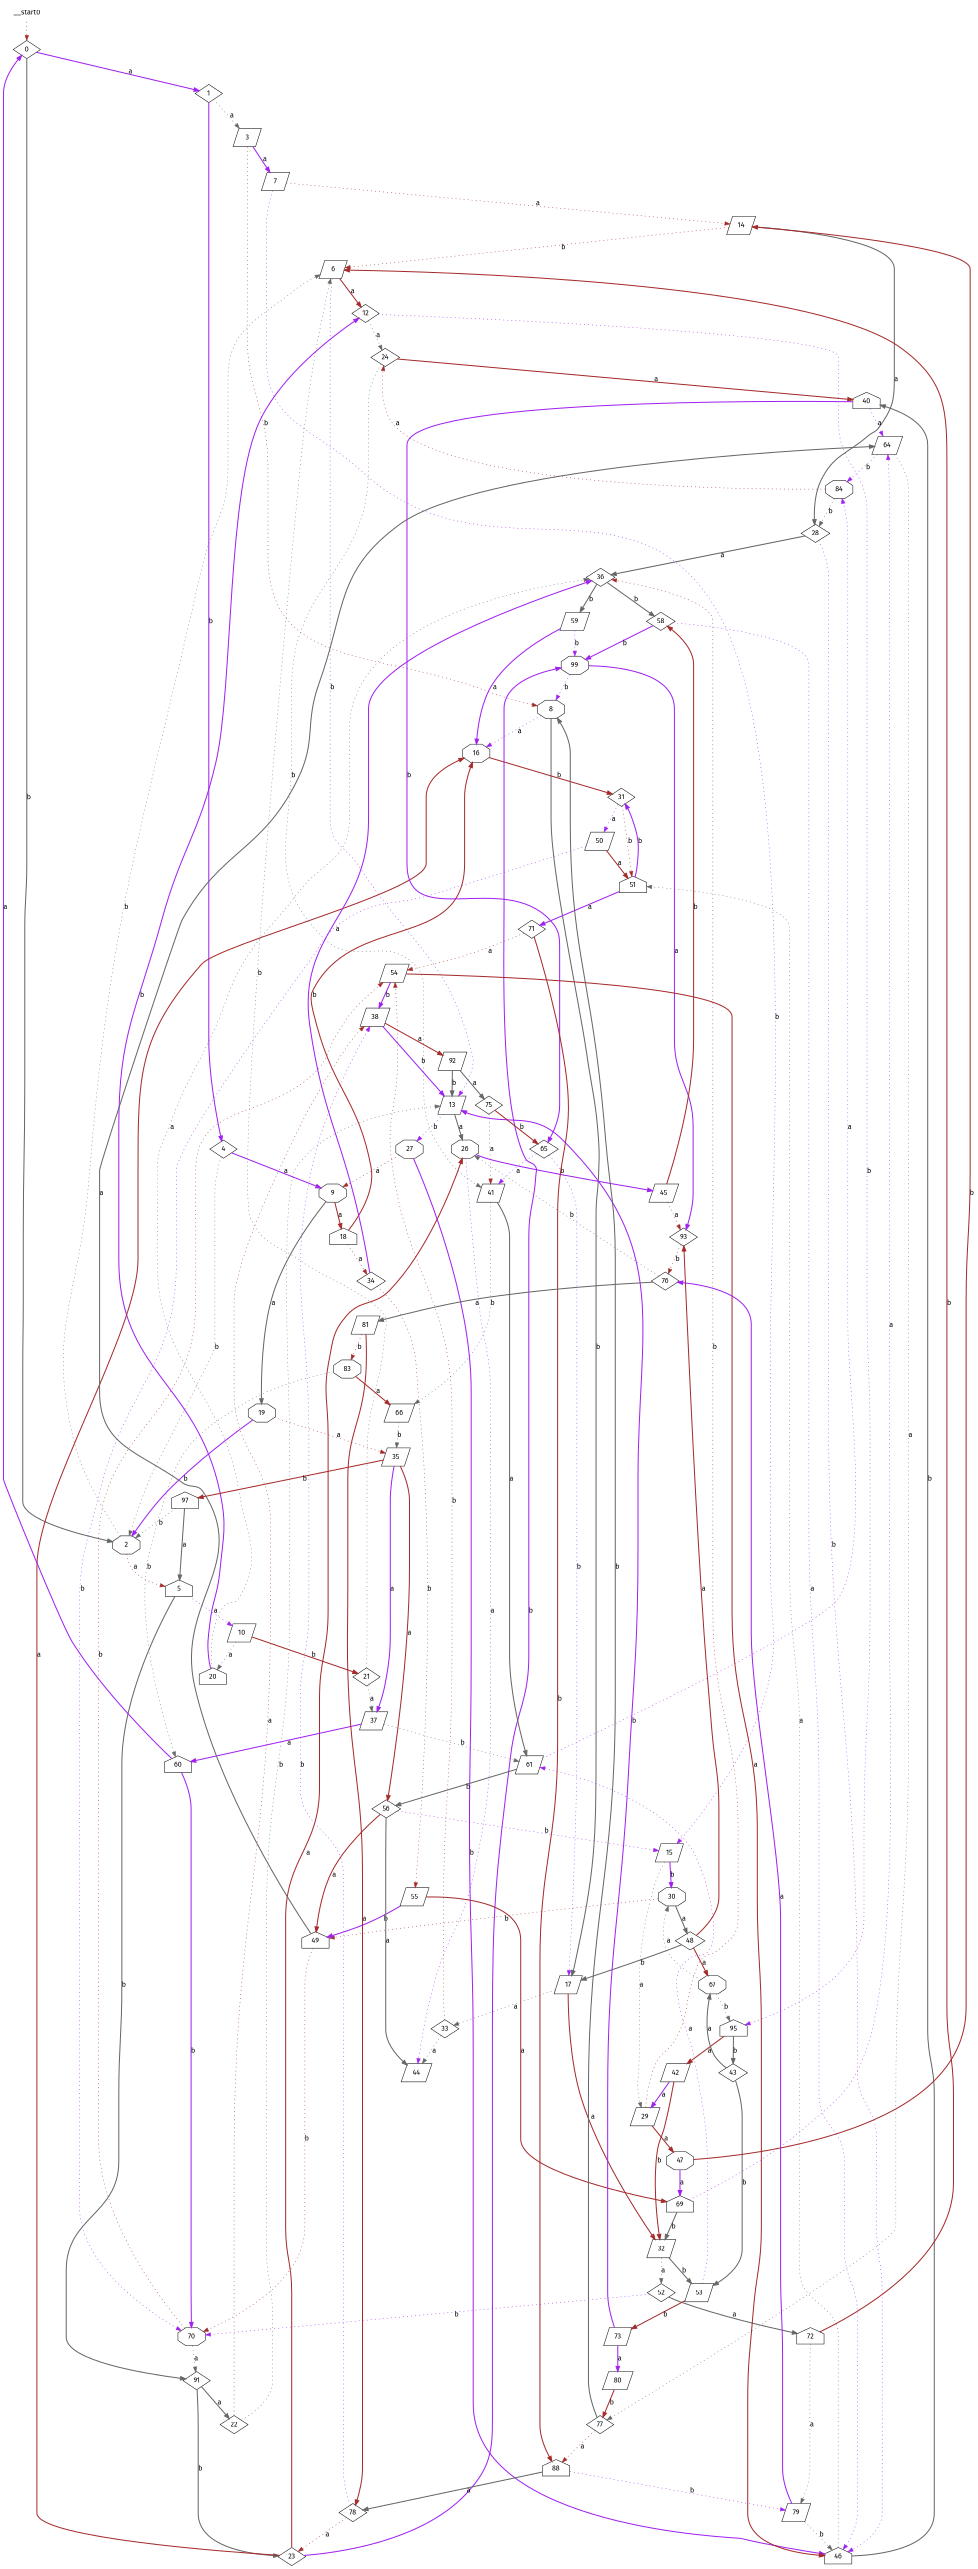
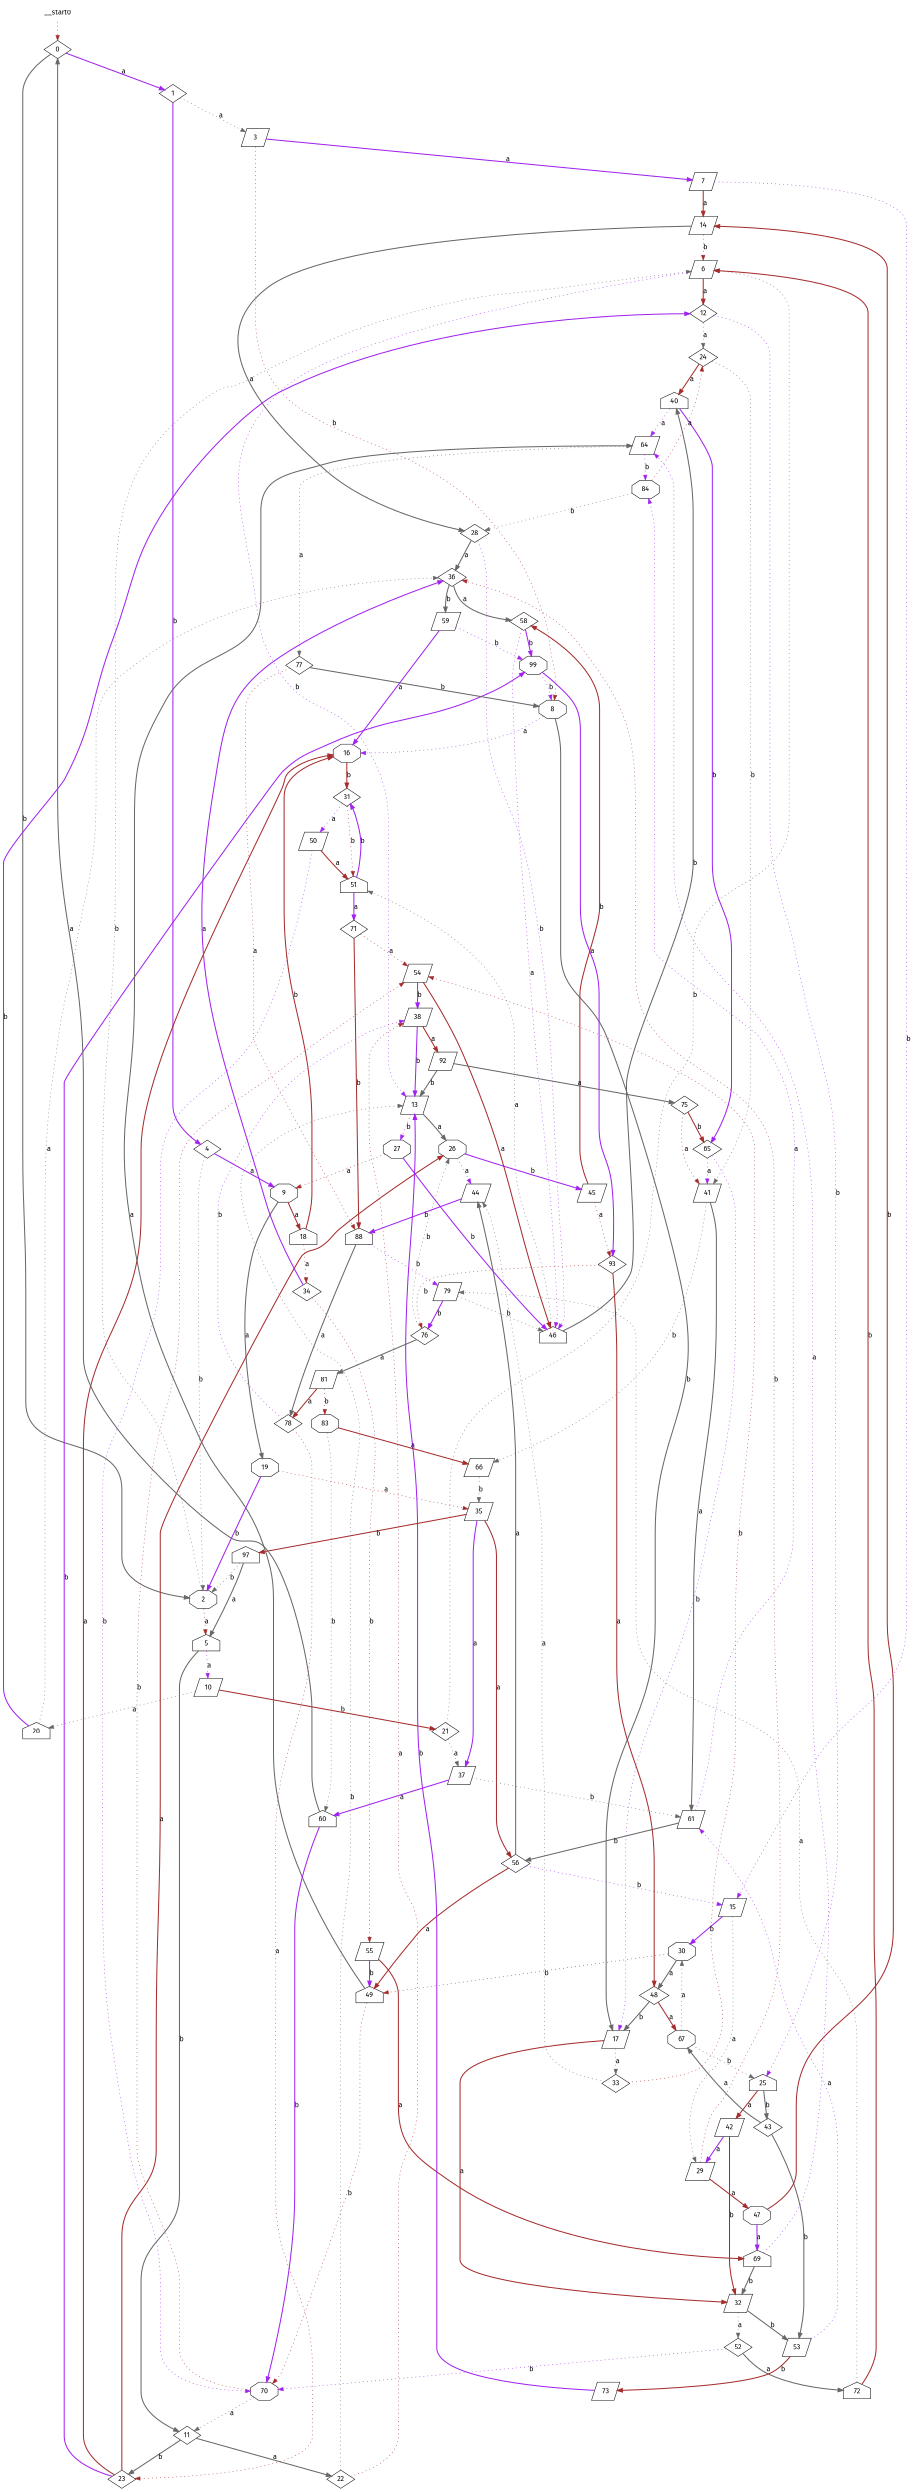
(506, 203) -> (703, 201)
(636, 599) -> (465, 599)
(4, 933) -> (77, 984)
none -> (418, 1215)
(702, 1597) -> (617, 1629)
(782, 1897) -> (440, 1314)
(734, 2029) -> (763, 2083)
(197, 2381) -> (187, 2435)
(618, 2381) -> none
